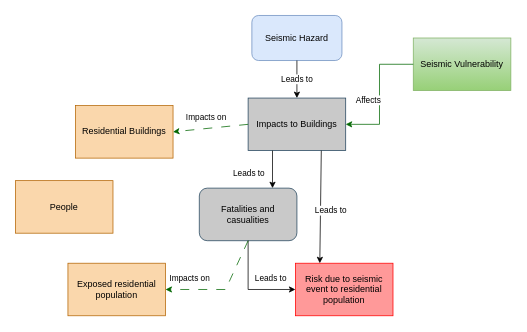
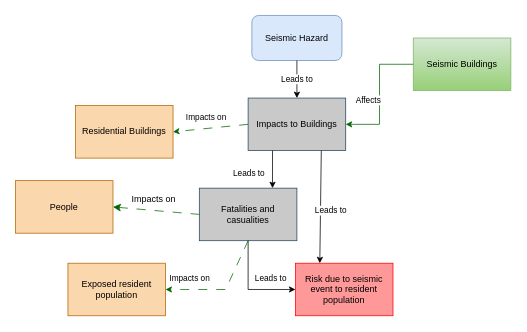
(462, 64) -> (462, 64)
none -> (171, 212)
(248, 214) -> (248, 214)
(117, 289) -> (117, 289)
(344, 289) -> (344, 289)
